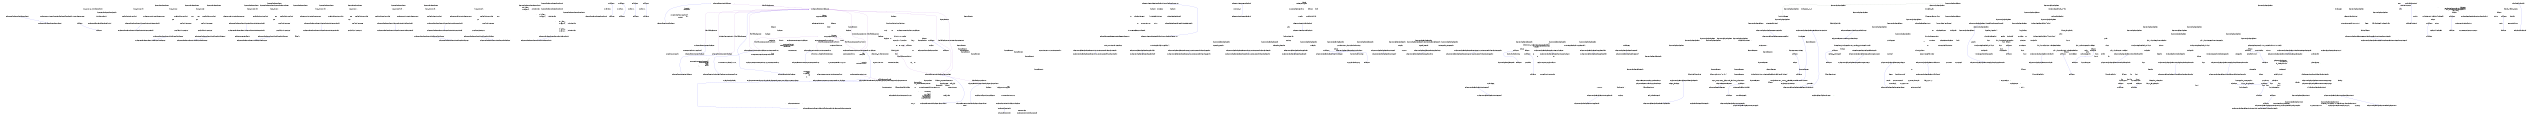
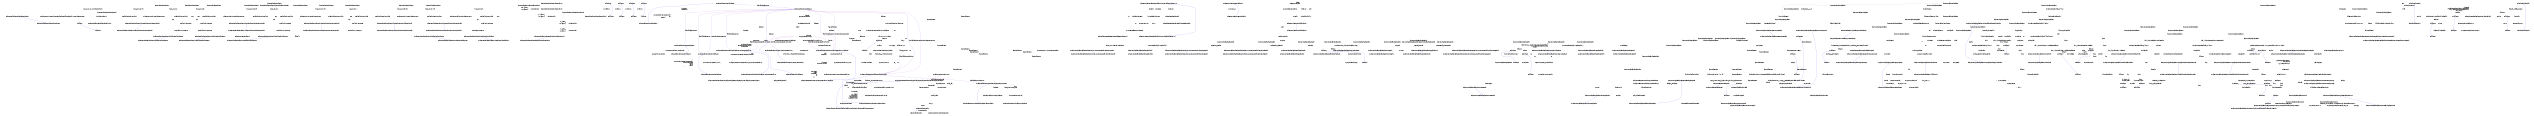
(900, 41) -> none
